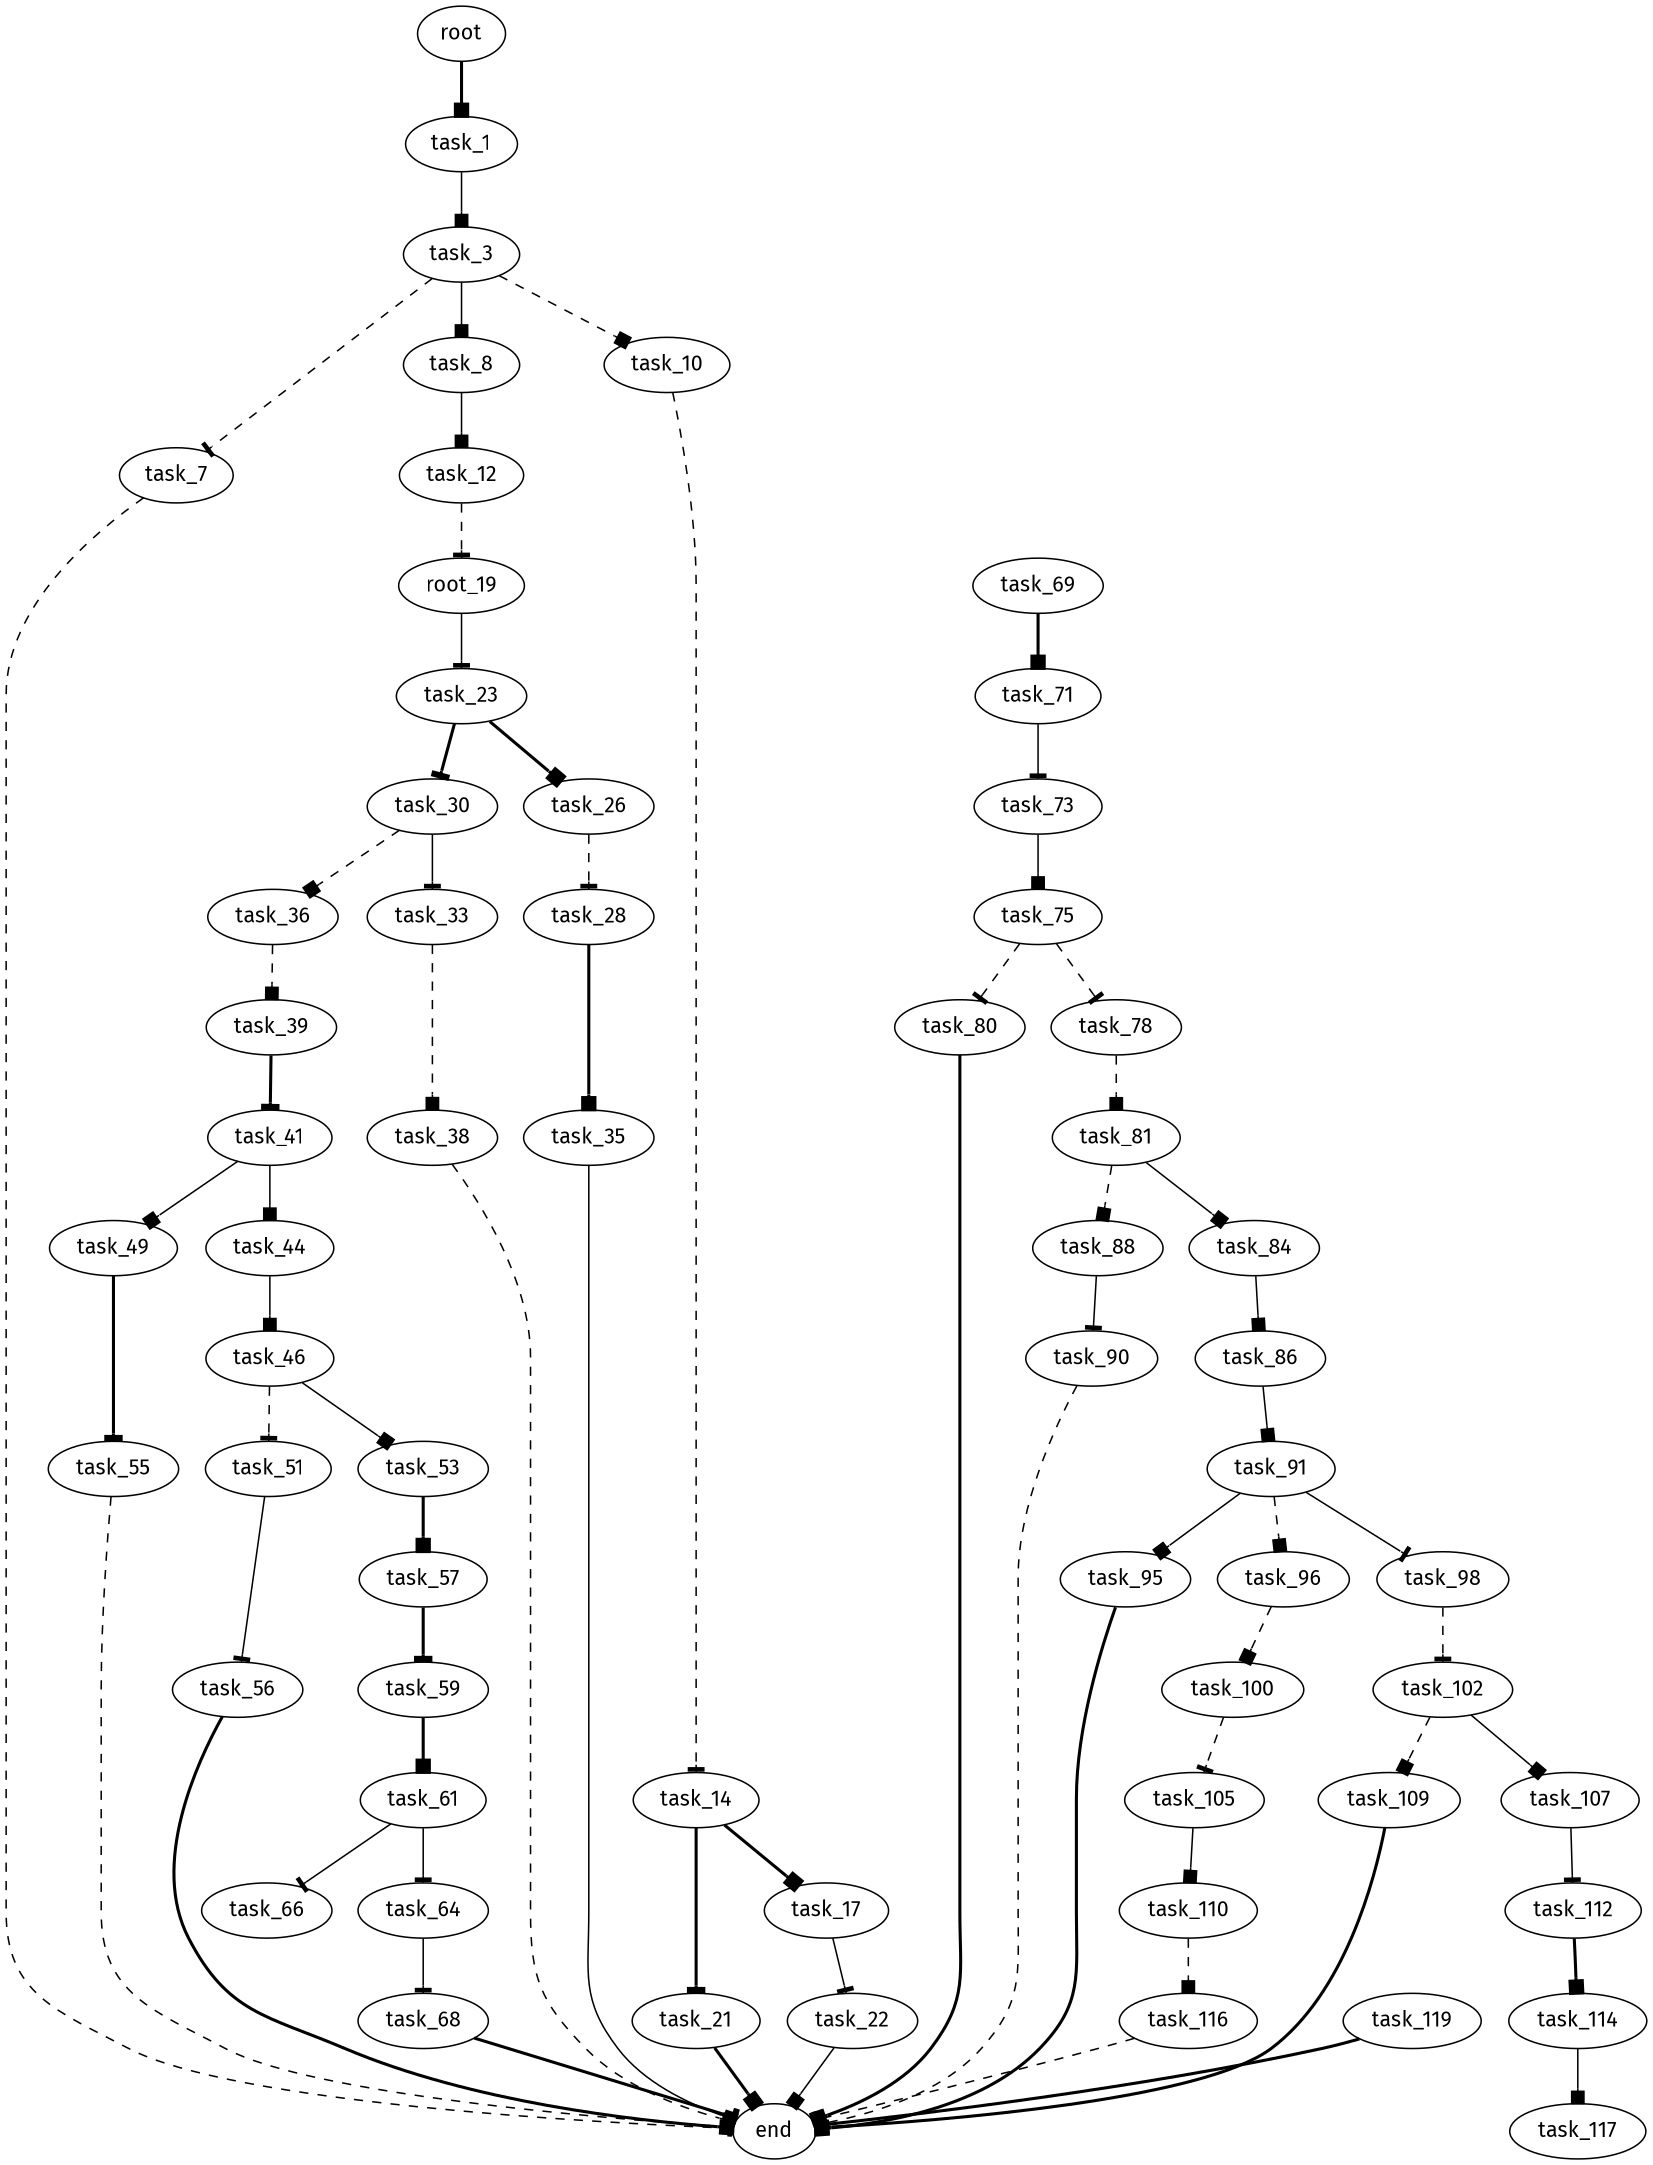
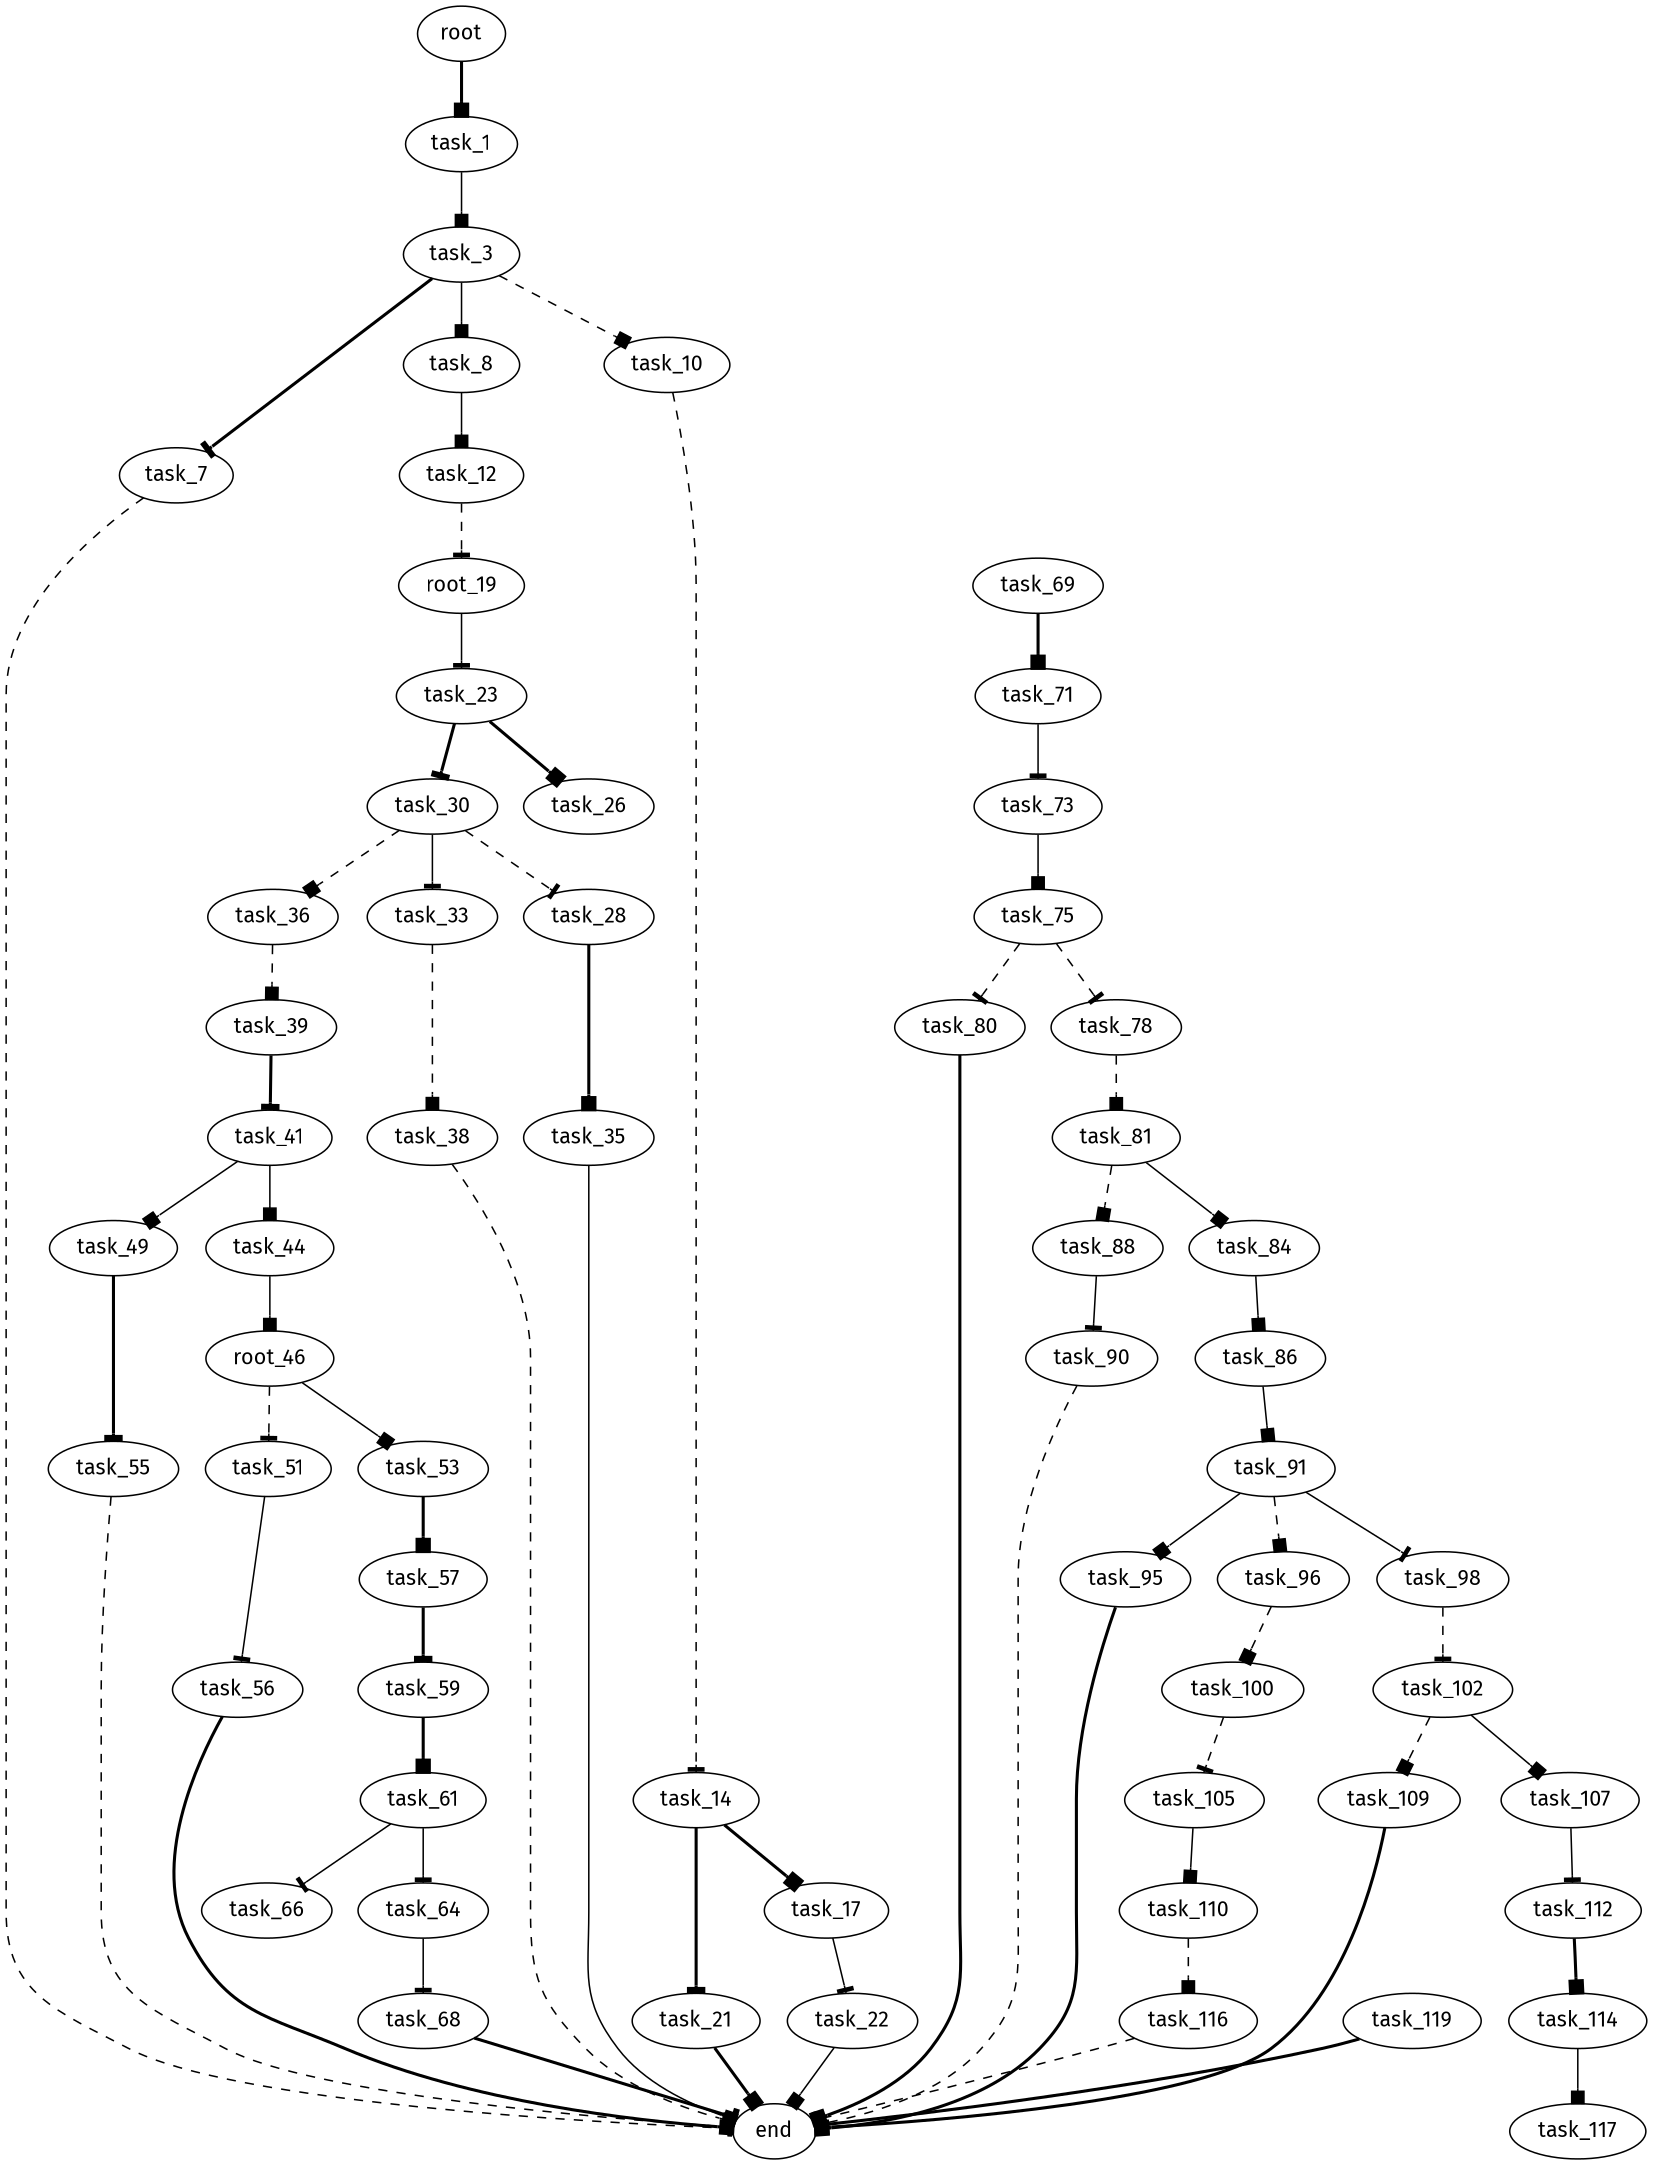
(322, 362) -> (322, 362)
(589, 858) -> (508, 860)
(270, 1359) -> (270, 1359)
